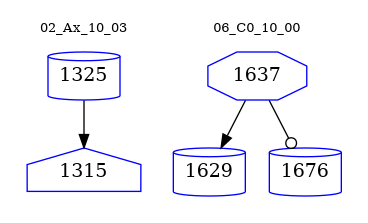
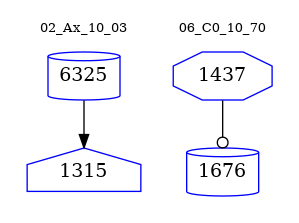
(257, 29) -> (223, 29)
(84, 76) -> (84, 76)
(257, 76) -> (223, 76)
(209, 172) -> none
